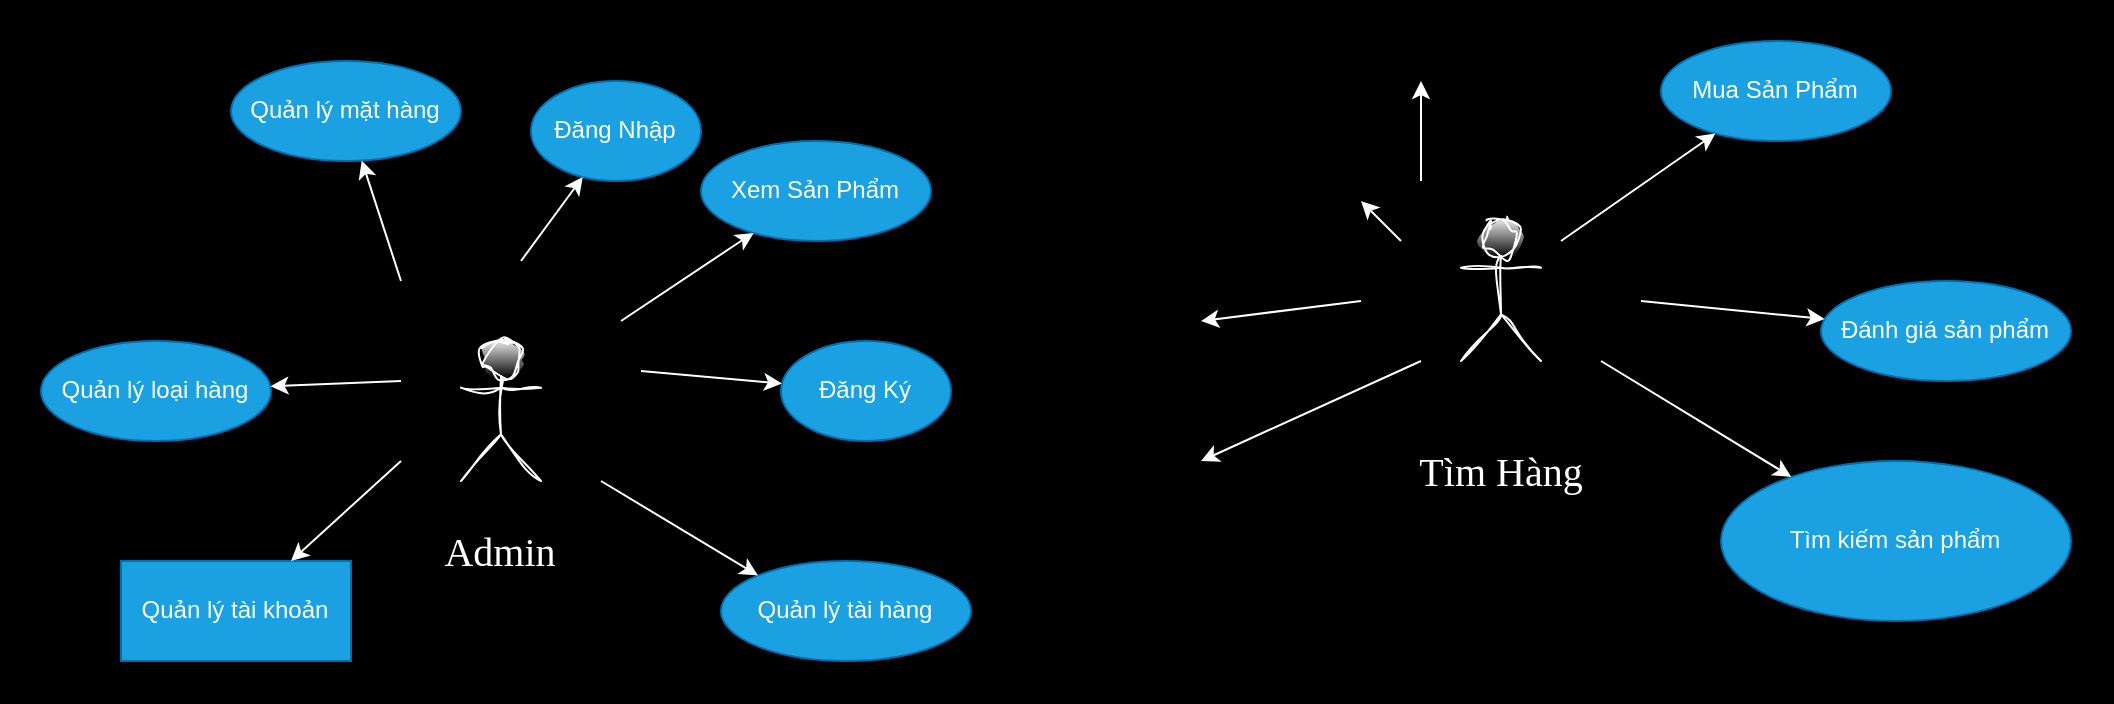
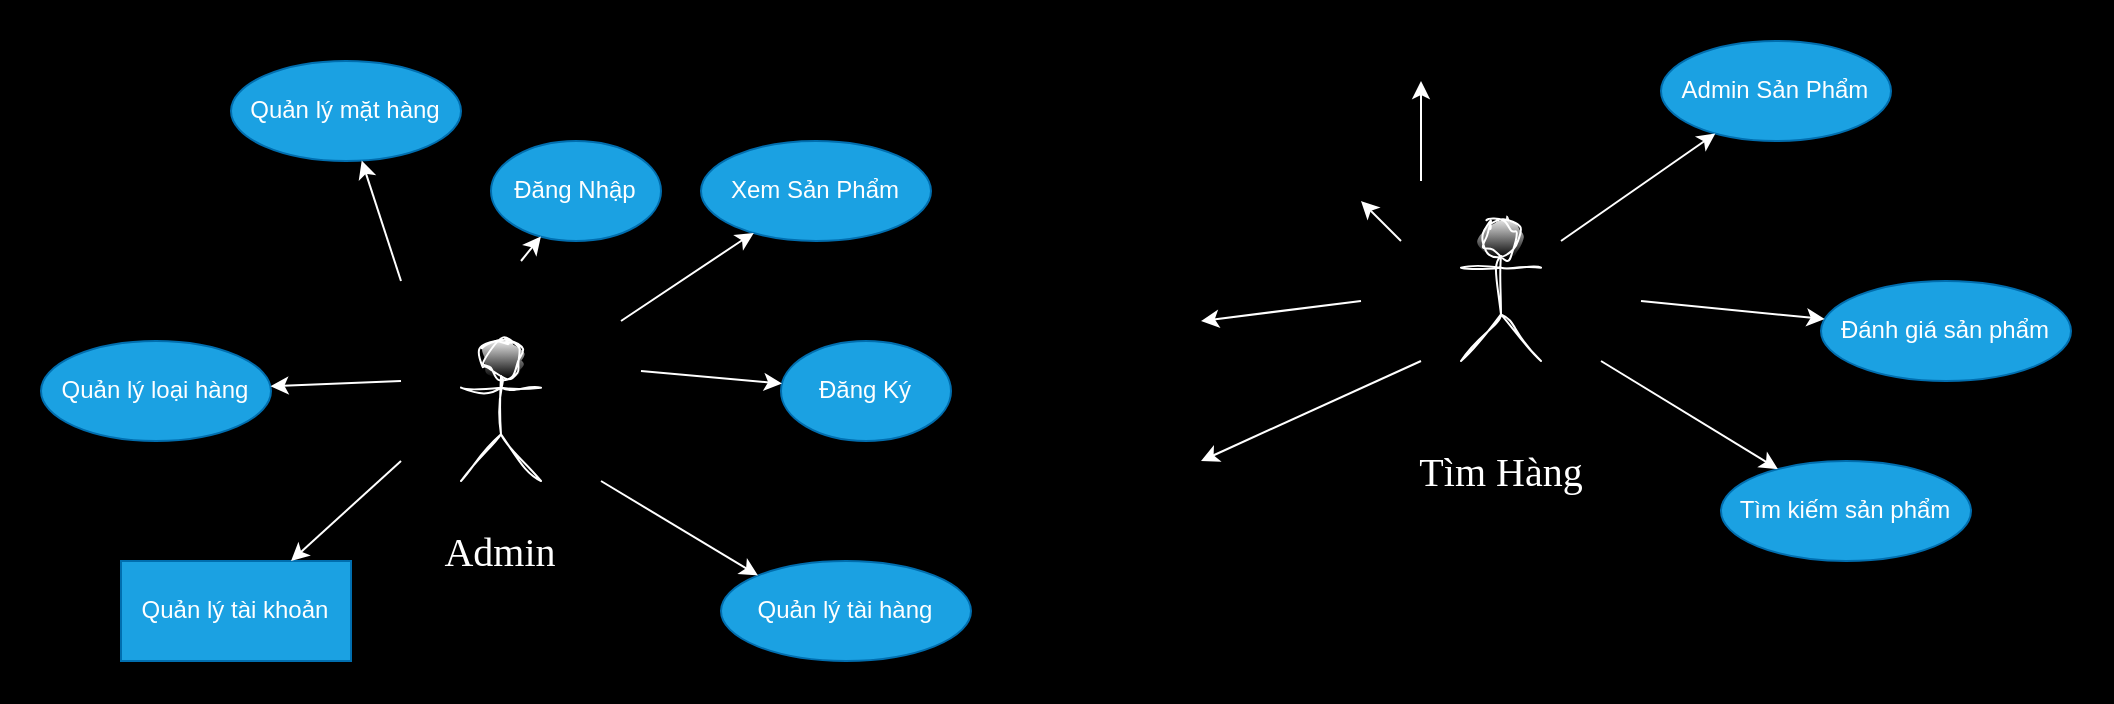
(1776, 91) -> (1776, 91)
(616, 131) -> (576, 191)
(1896, 541) -> (1846, 511)
